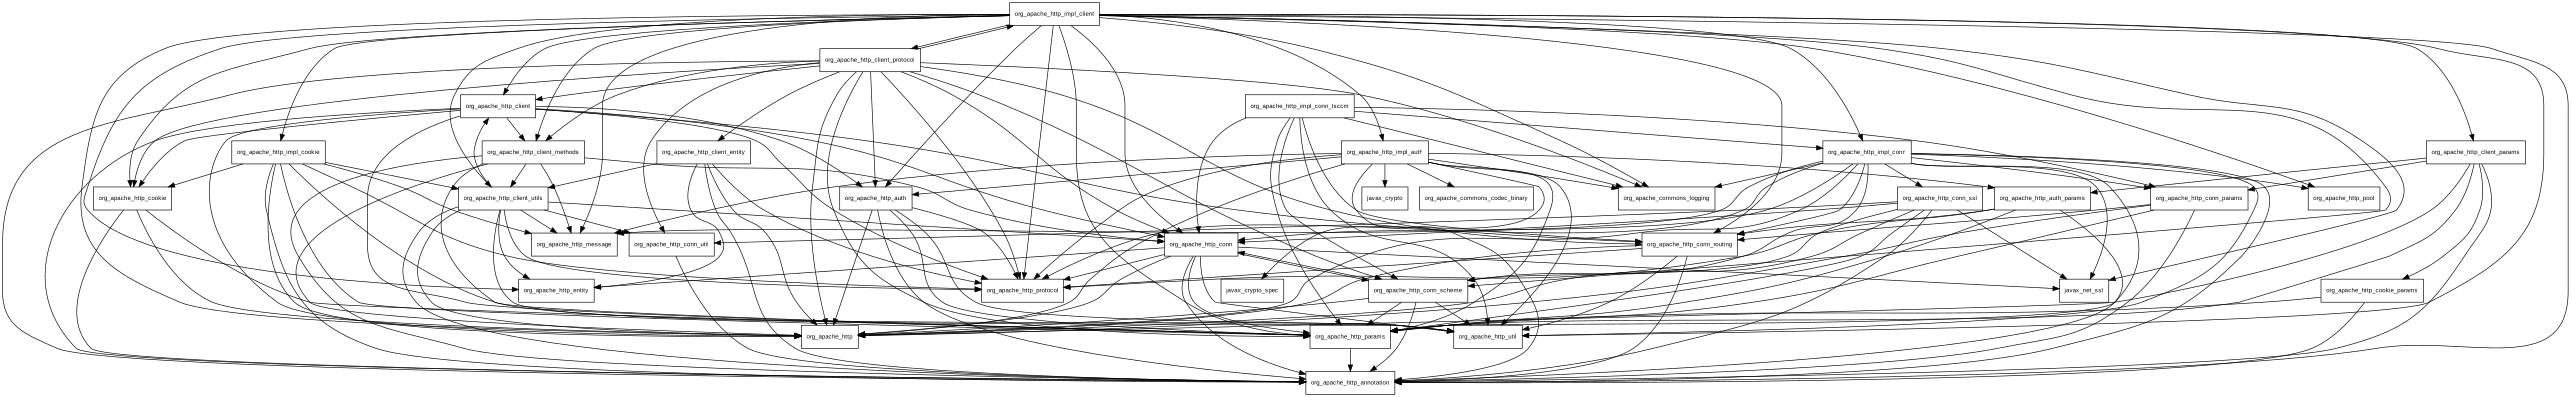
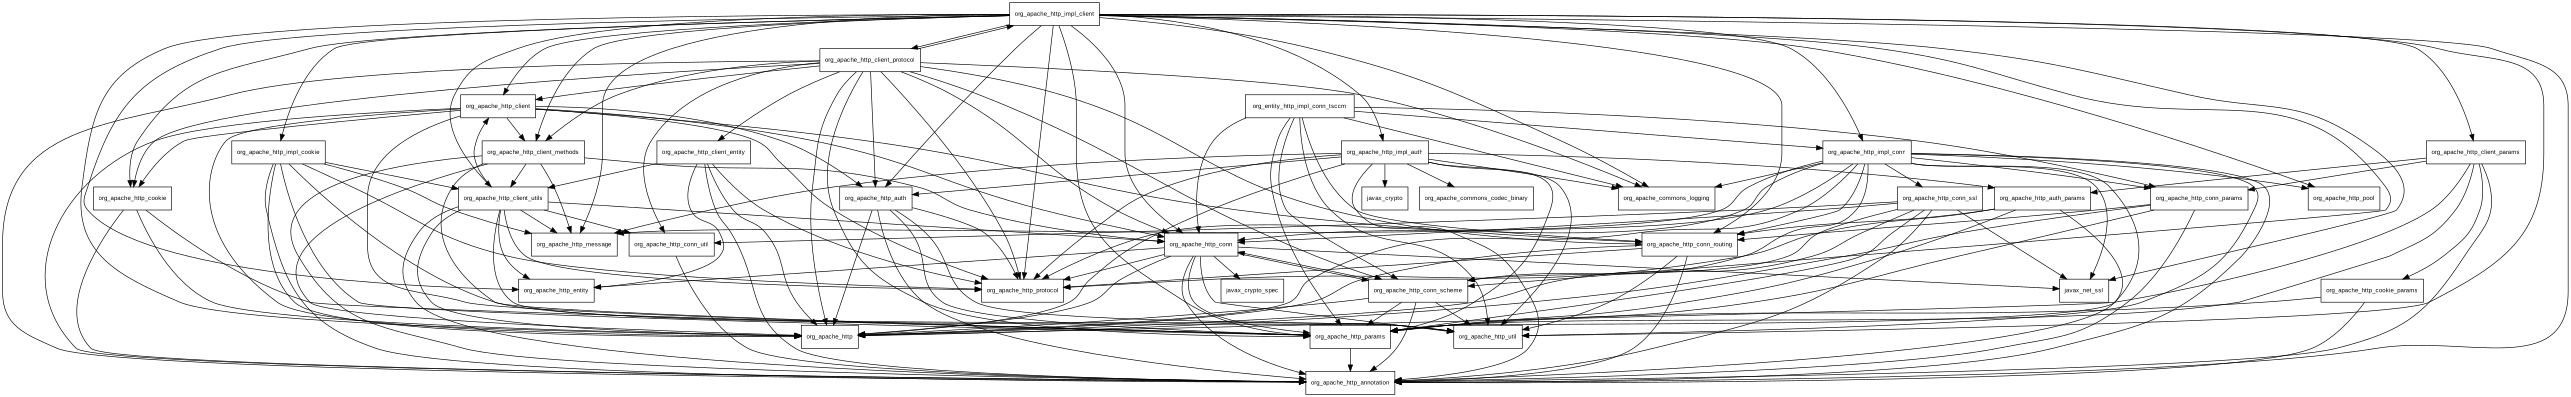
(1300, 106) -> (1300, 106)
(207, 175) -> none
(1509, 224) -> (1224, 266)
